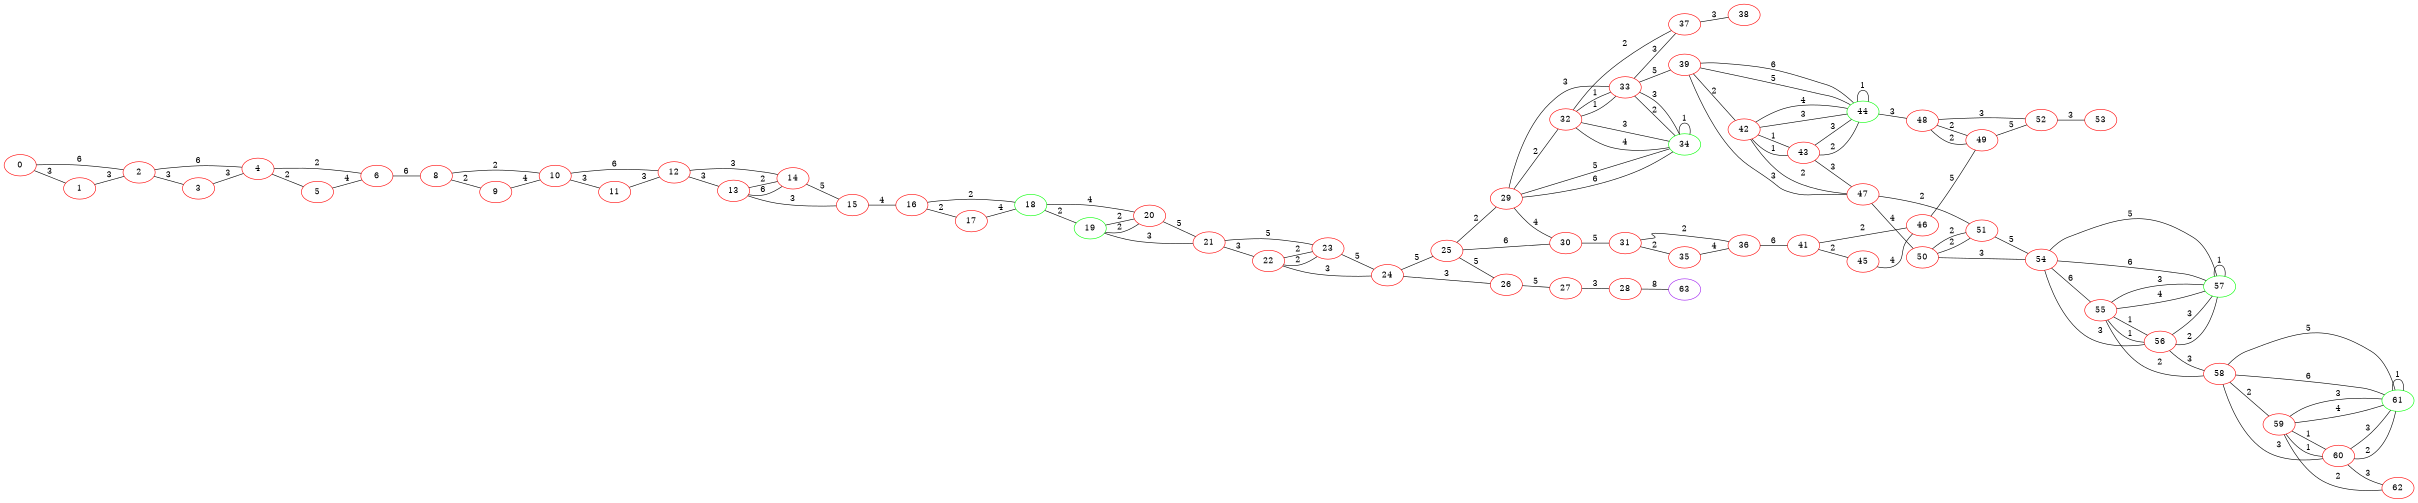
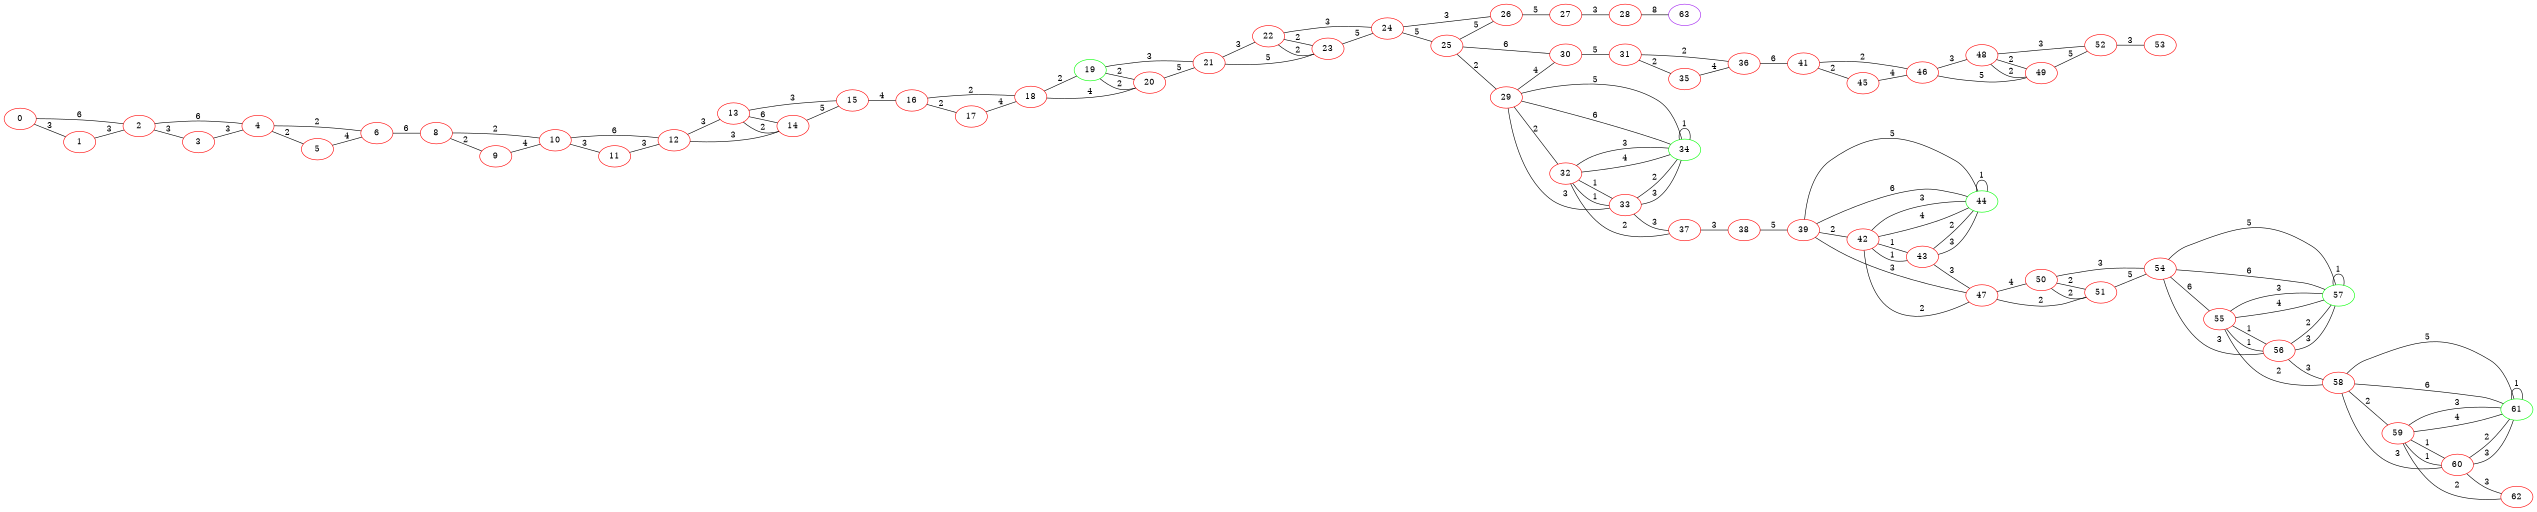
(1655, 76) -> (1774, 230)
(1893, 116) -> (1952, 64)
(1031, 205) -> (1031, 97)
